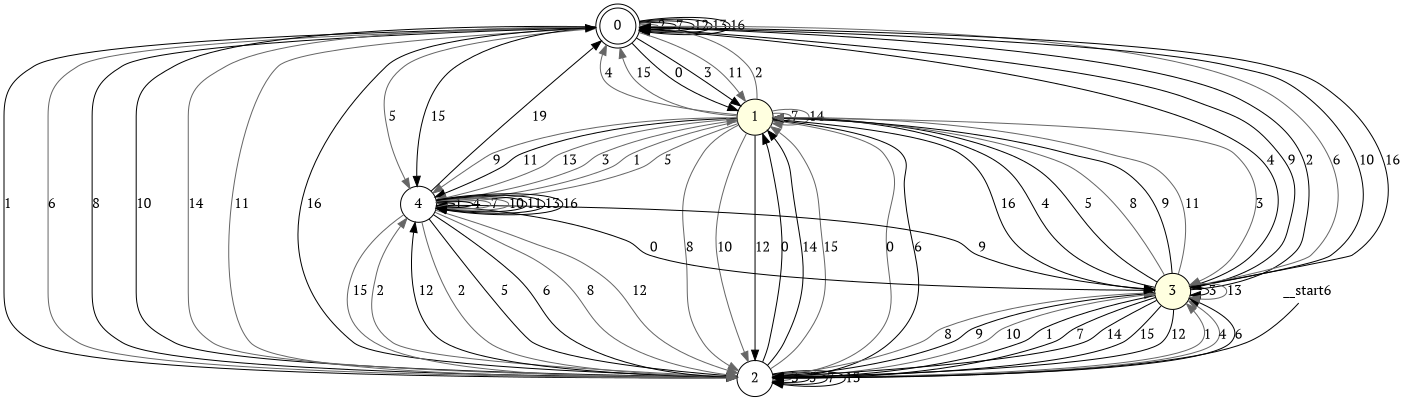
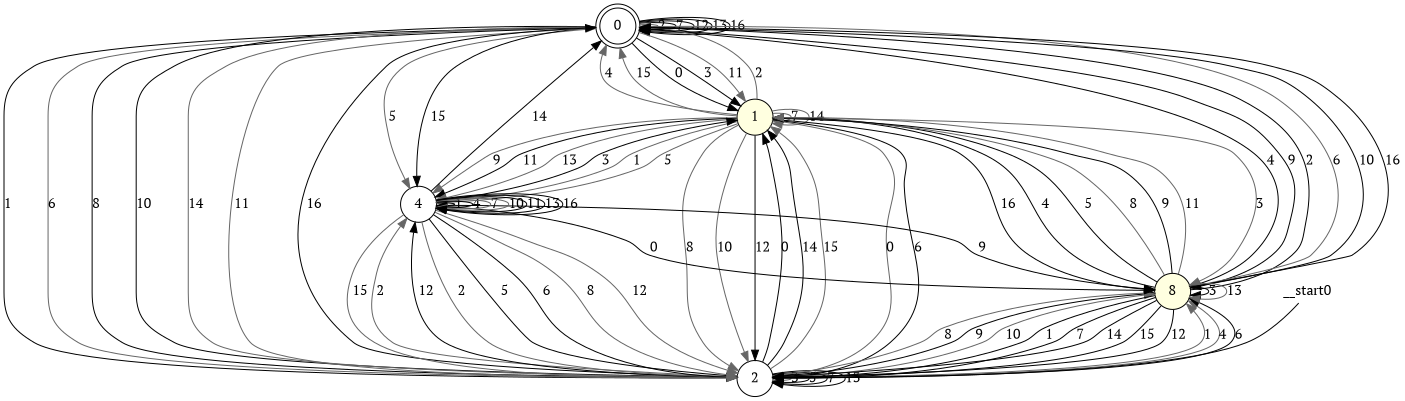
(540, 117) -> (540, 117)
(583, 165) -> (583, 165)
(1173, 291) -> (1173, 291)
(1308, 291) -> (1308, 291)
